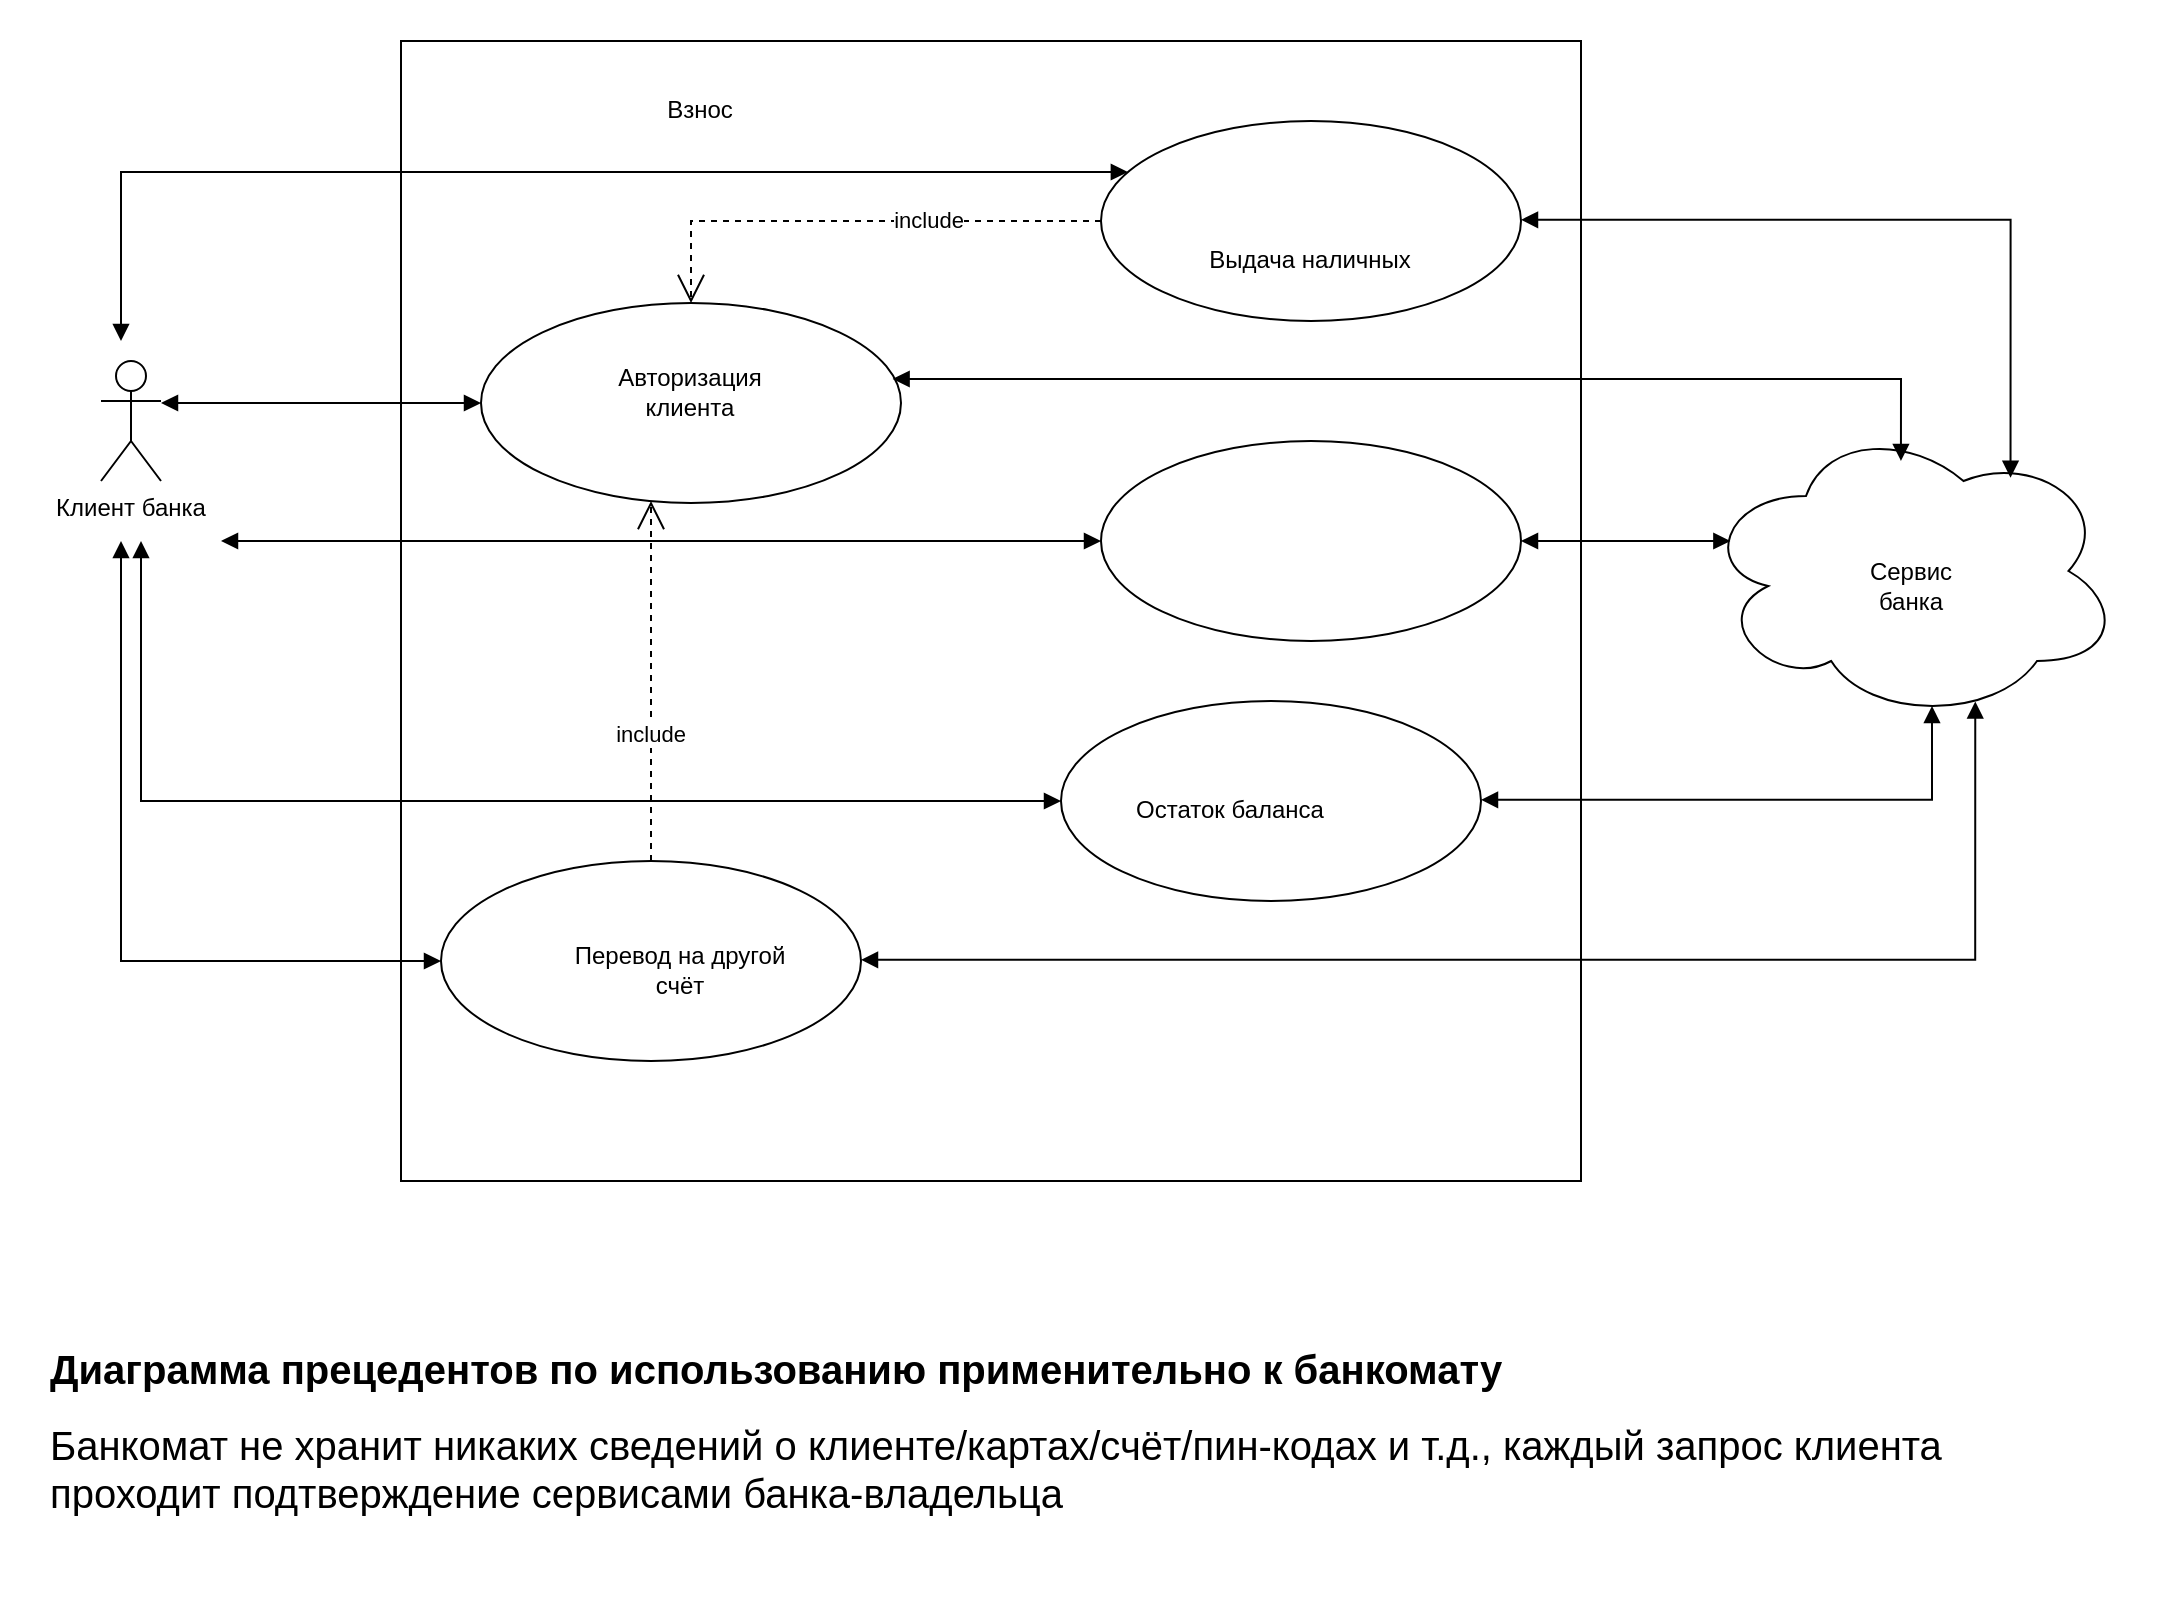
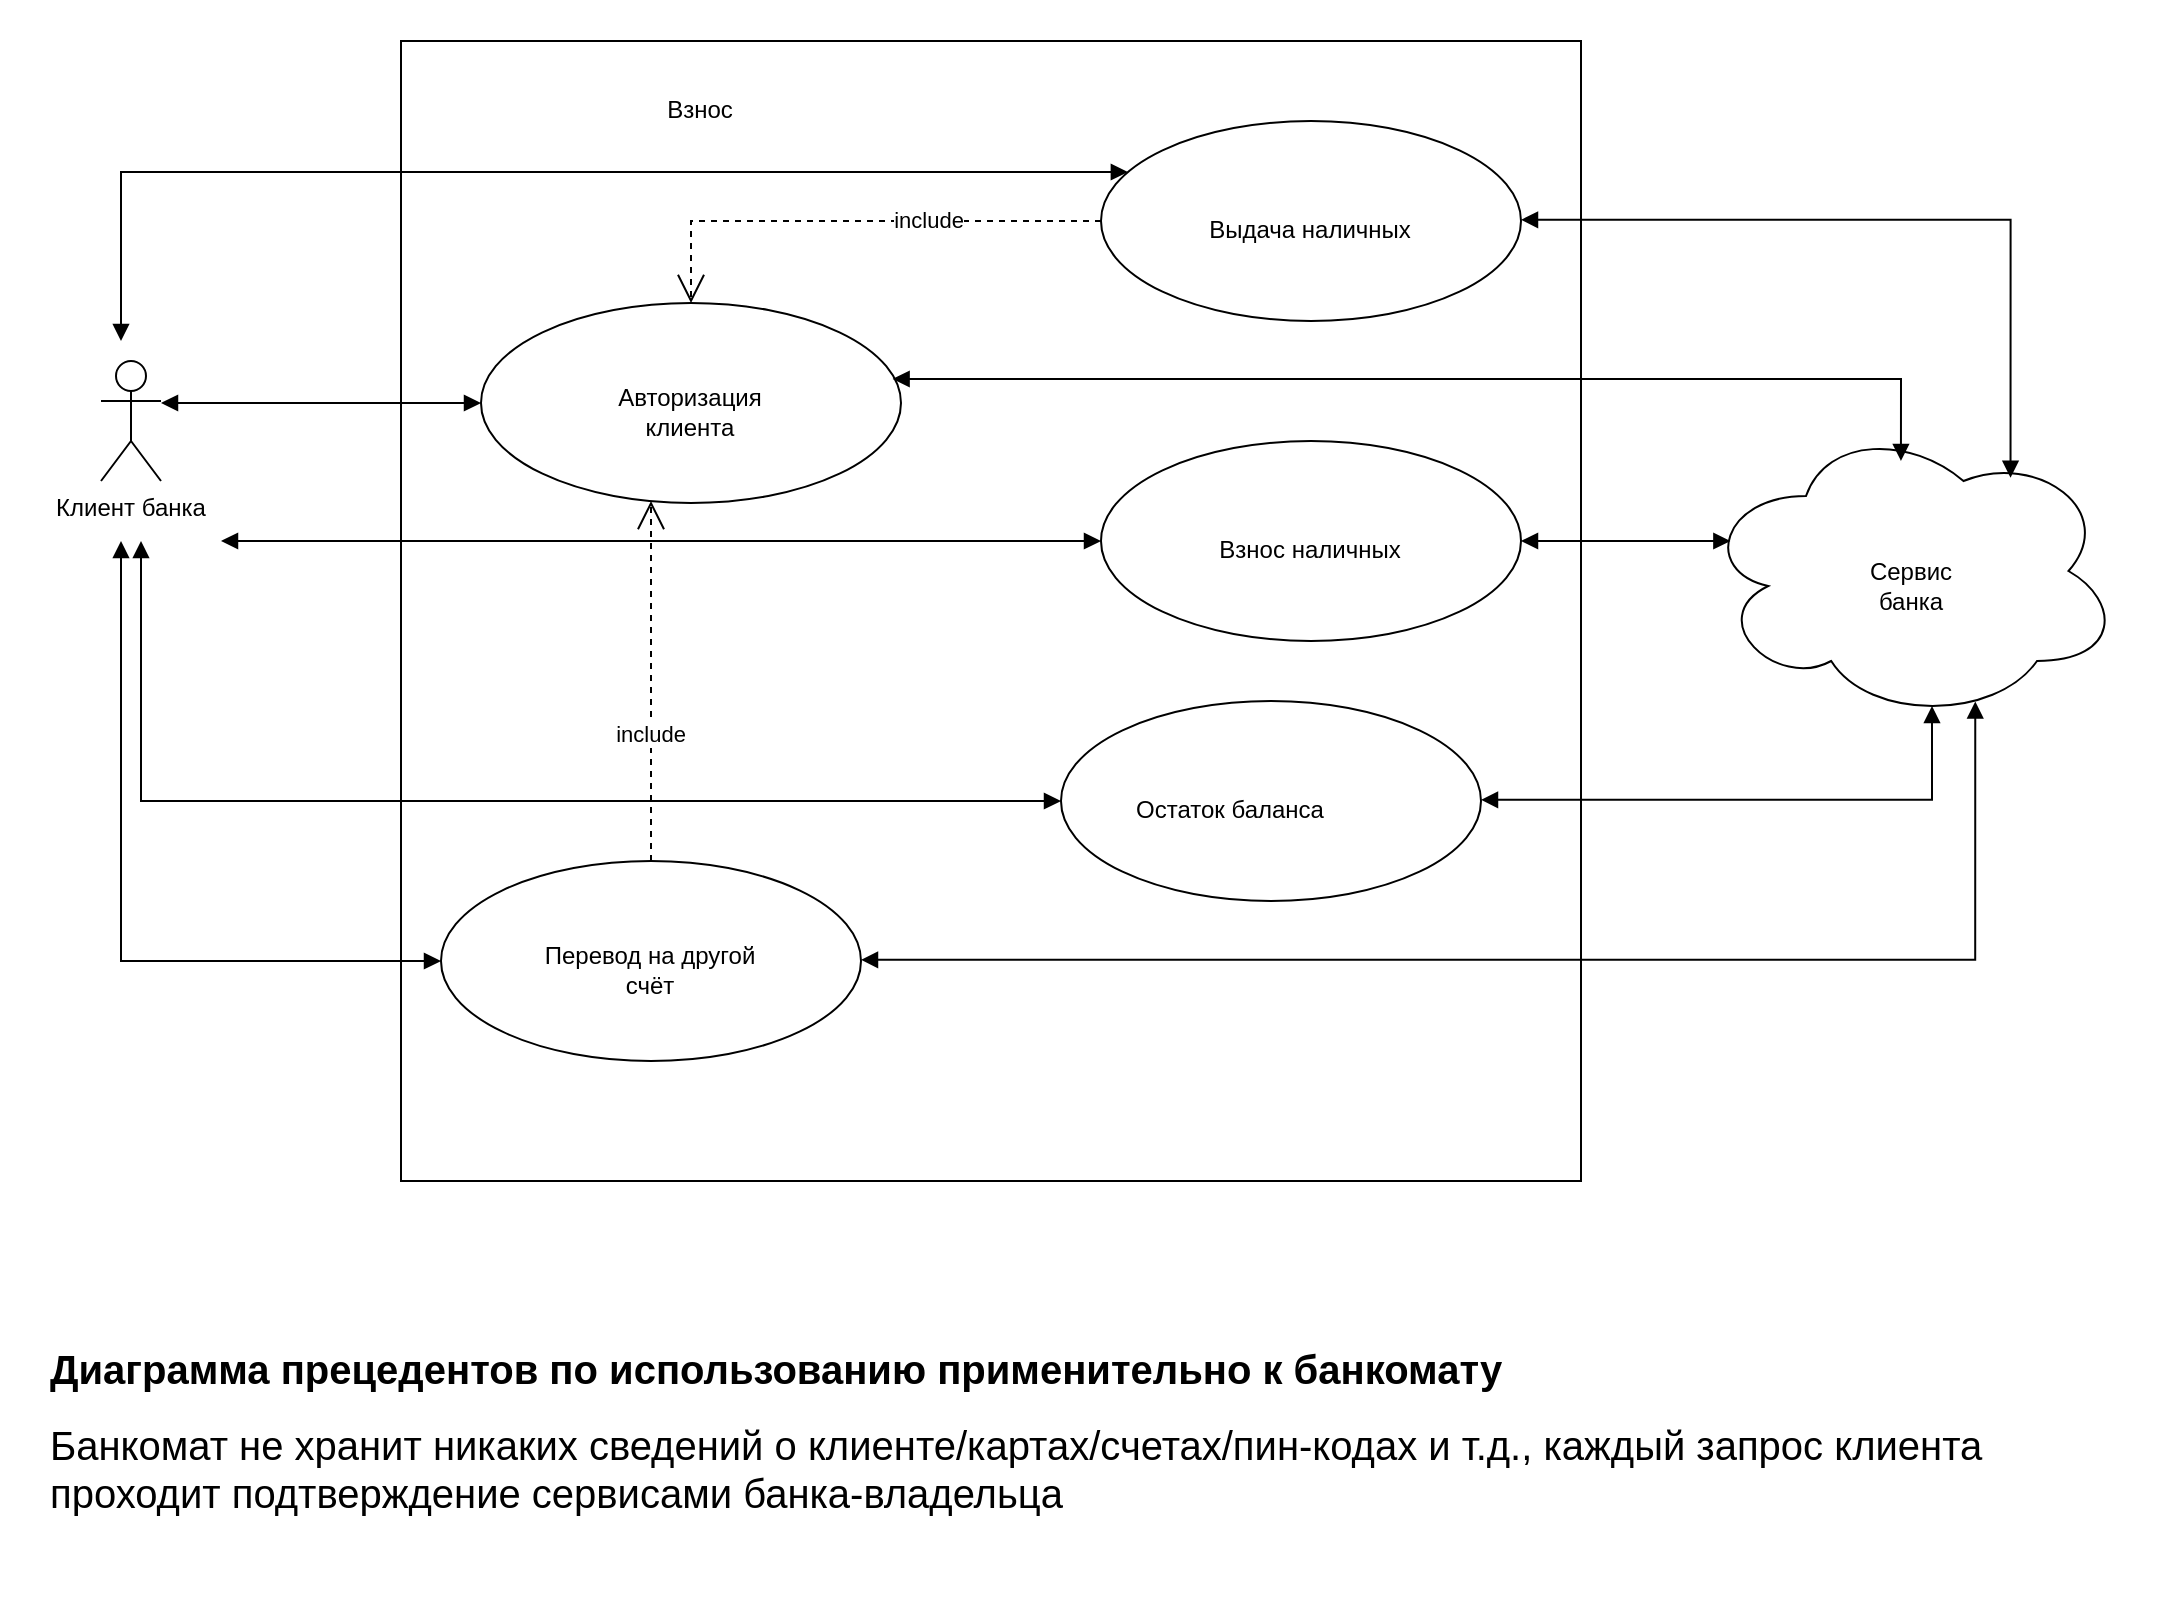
(1311, 261) -> (1311, 231)
(691, 393) -> (691, 413)
none -> (1311, 551)
(681, 971) -> (651, 971)
(1063, 1350) -> (1063, 1350)
